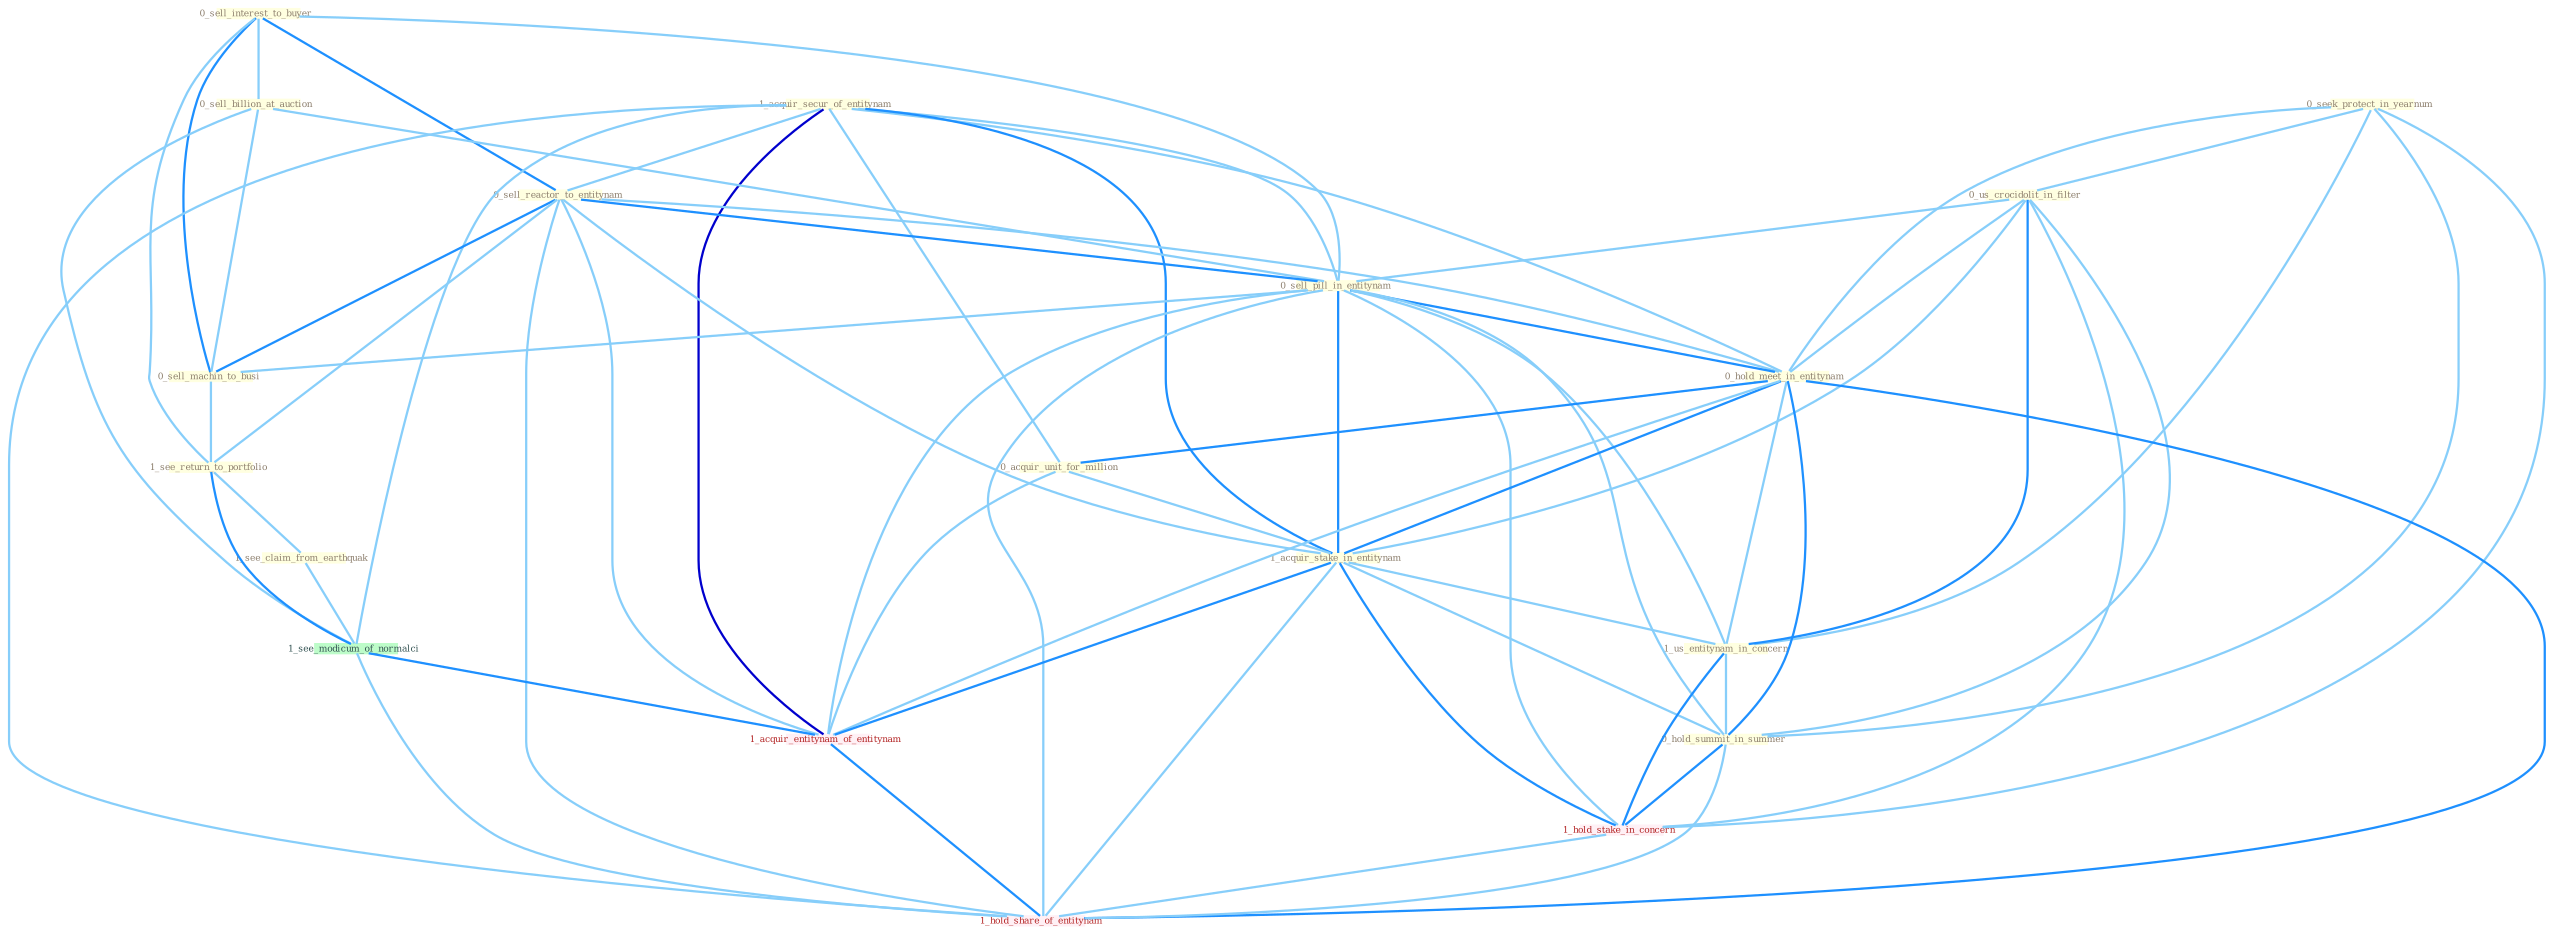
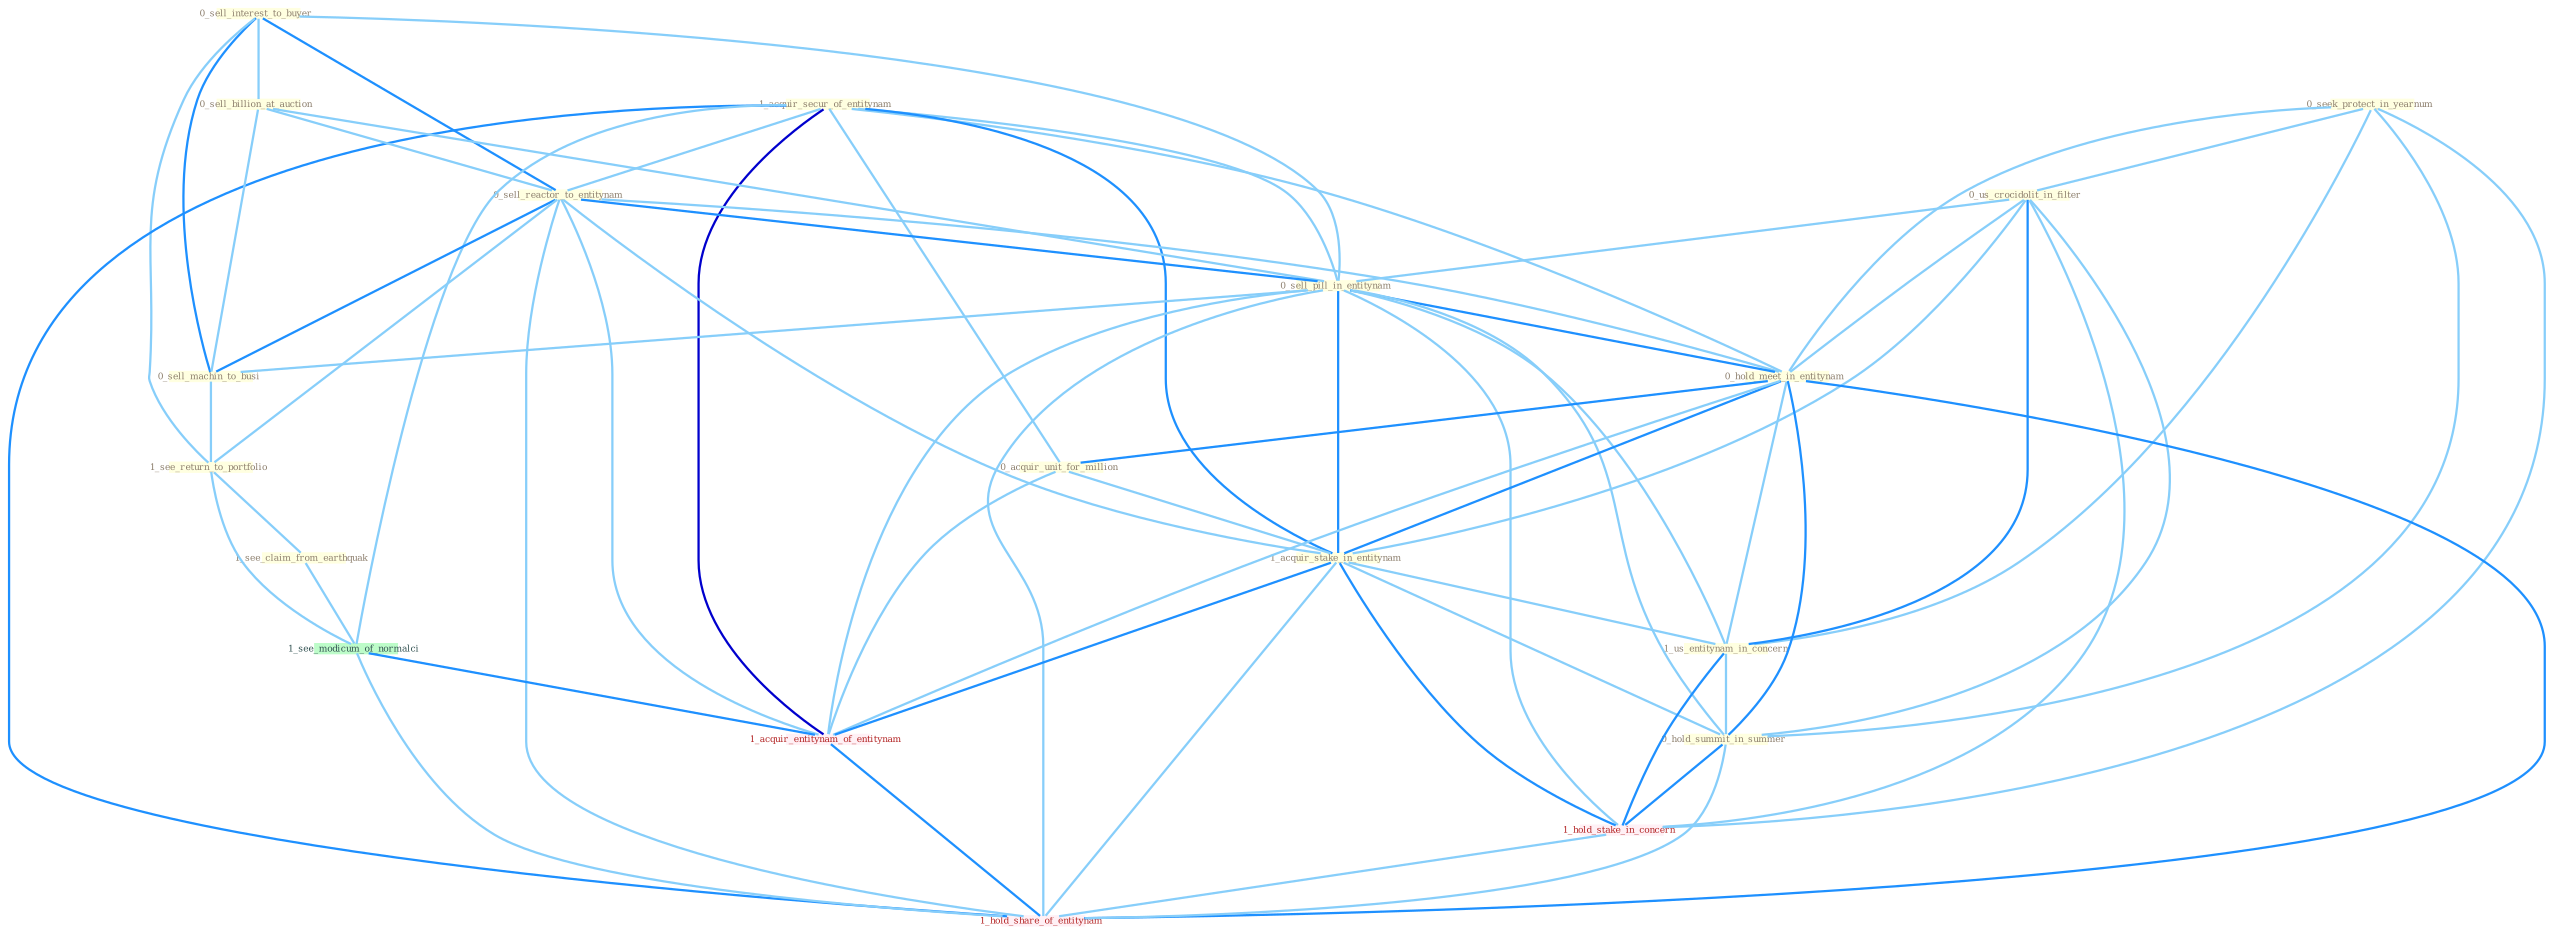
(89, 383) -> (424, 154)
(235, 550) -> (256, 578)
(9, 647) -> (9, 647)
